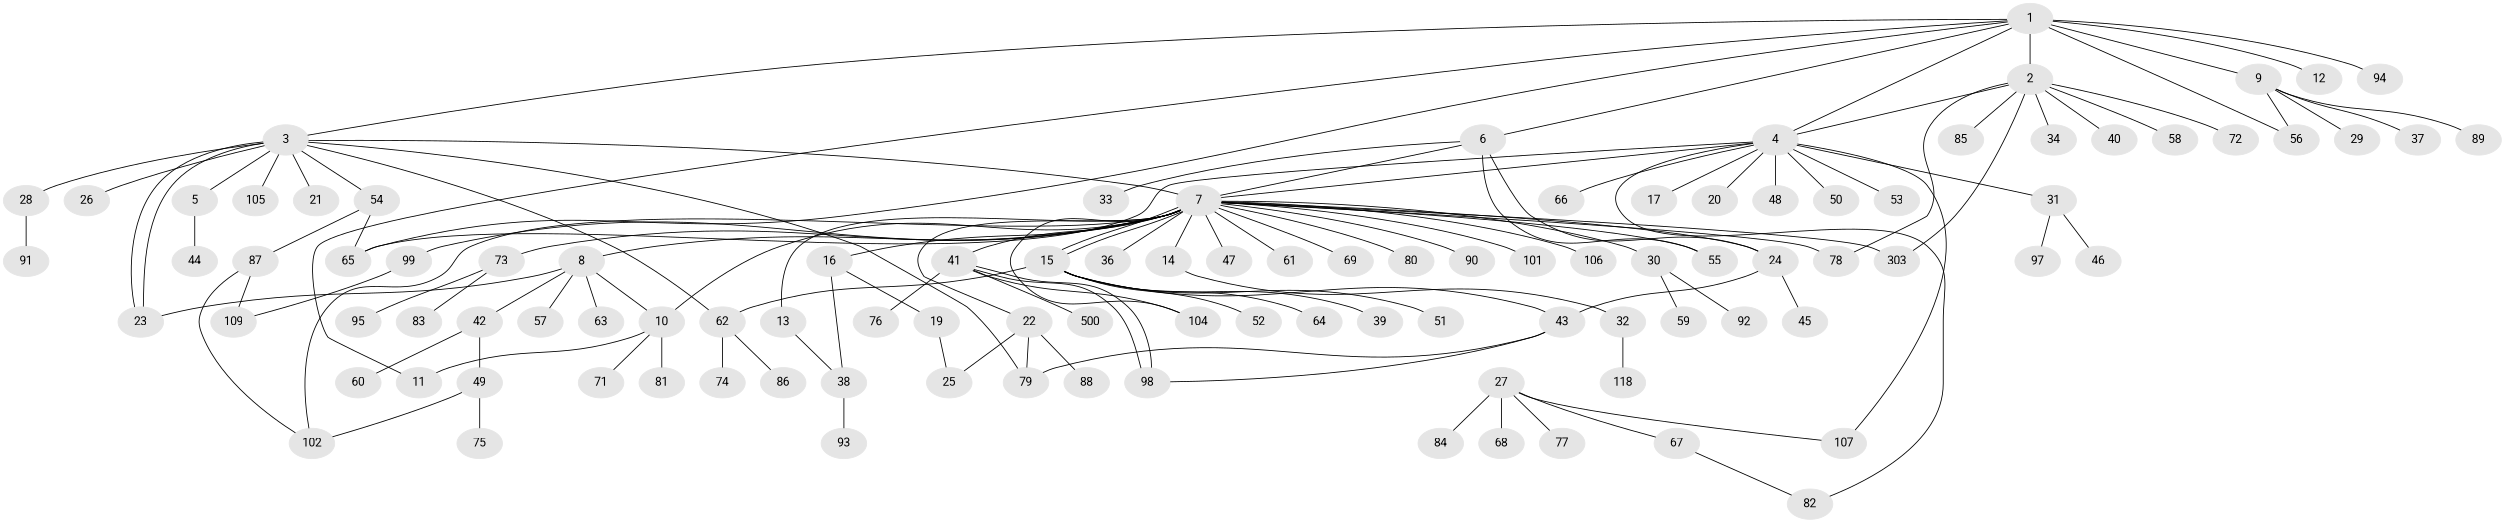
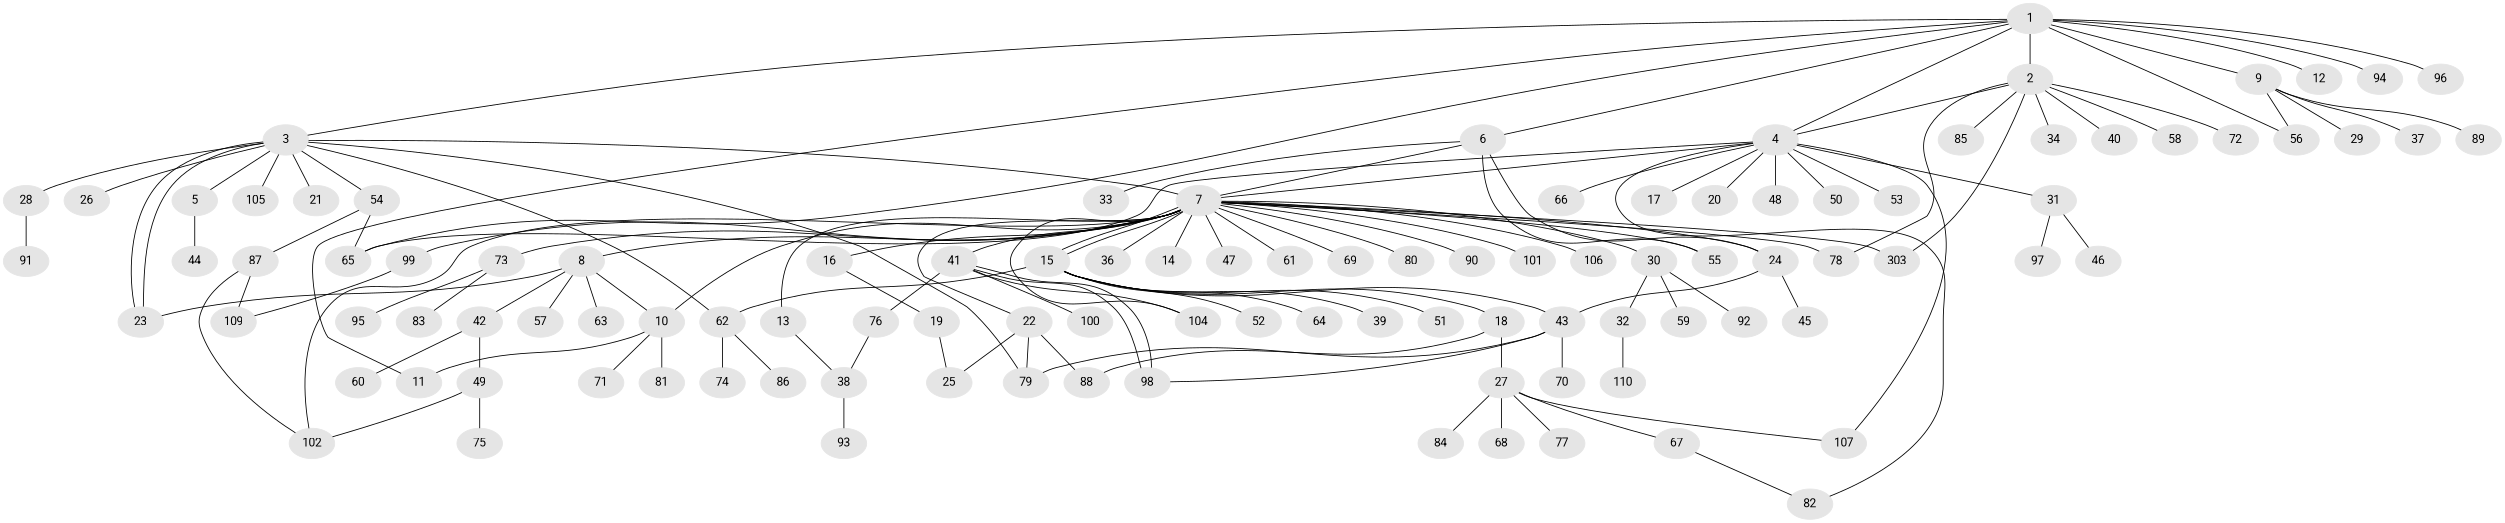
none -> (2441, 79)
(1481, 289) -> (1639, 290)
(837, 322) -> (860, 352)
(1090, 322) -> (1090, 322)
none -> (1501, 322)
none -> (1562, 383)
(1623, 383) -> (1623, 383)
